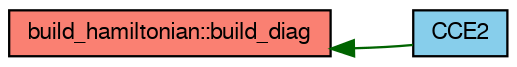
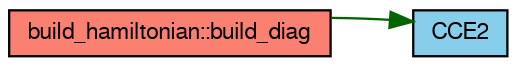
(383, 47) -> (360, 19)
